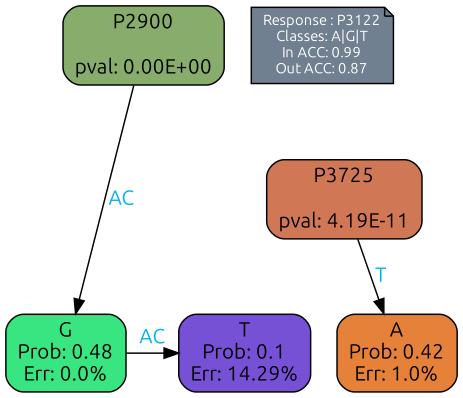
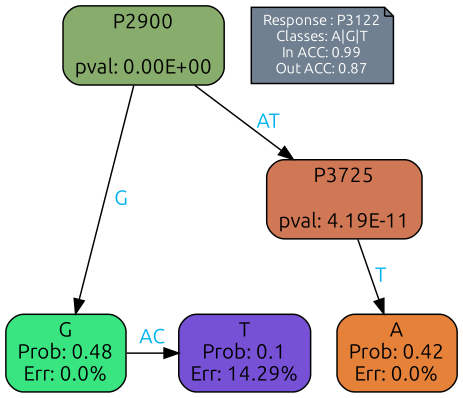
none -> (238, 118)
(122, 199) -> (122, 199)
(397, 353) -> (397, 353)
